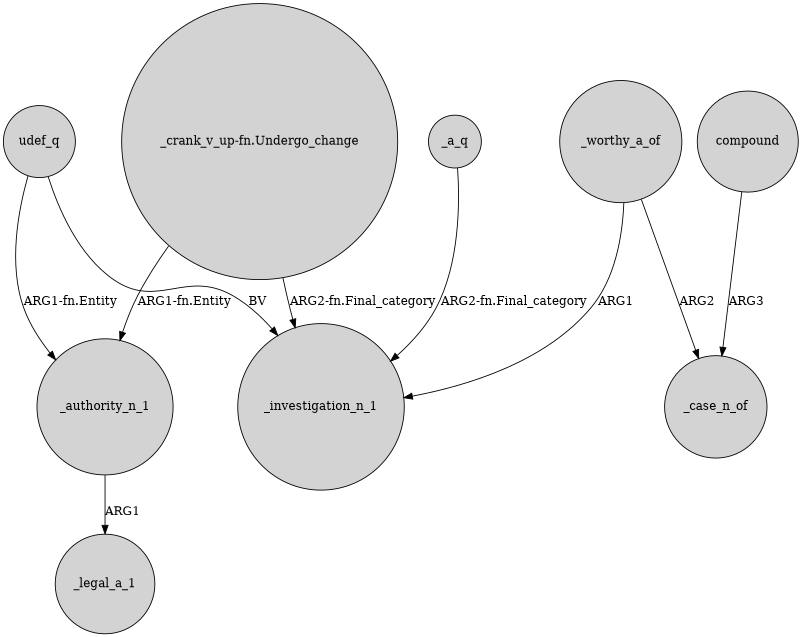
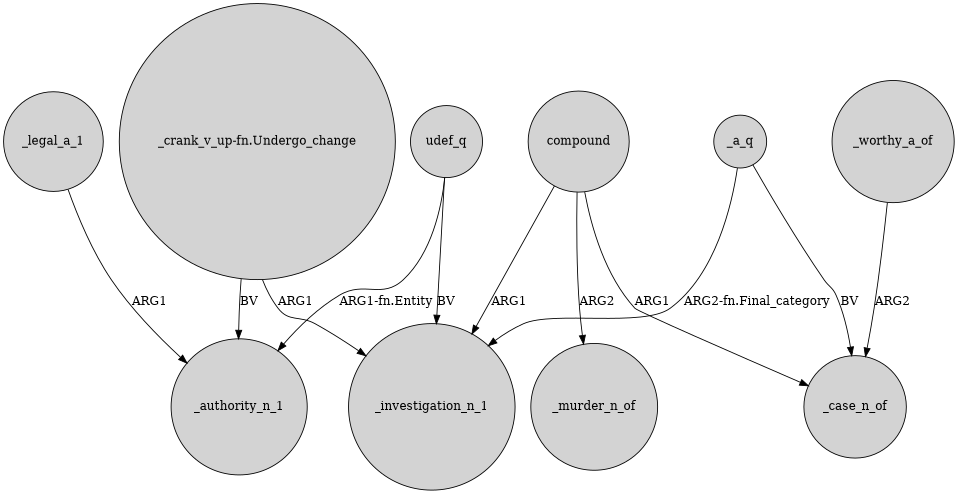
none -> (807, 254)
(185, 302) -> (249, 302)
(363, 302) -> (296, 302)
(746, 302) -> (653, 302)
(557, 339) -> (515, 256)
none -> (594, 407)
(105, 500) -> (112, 281)
